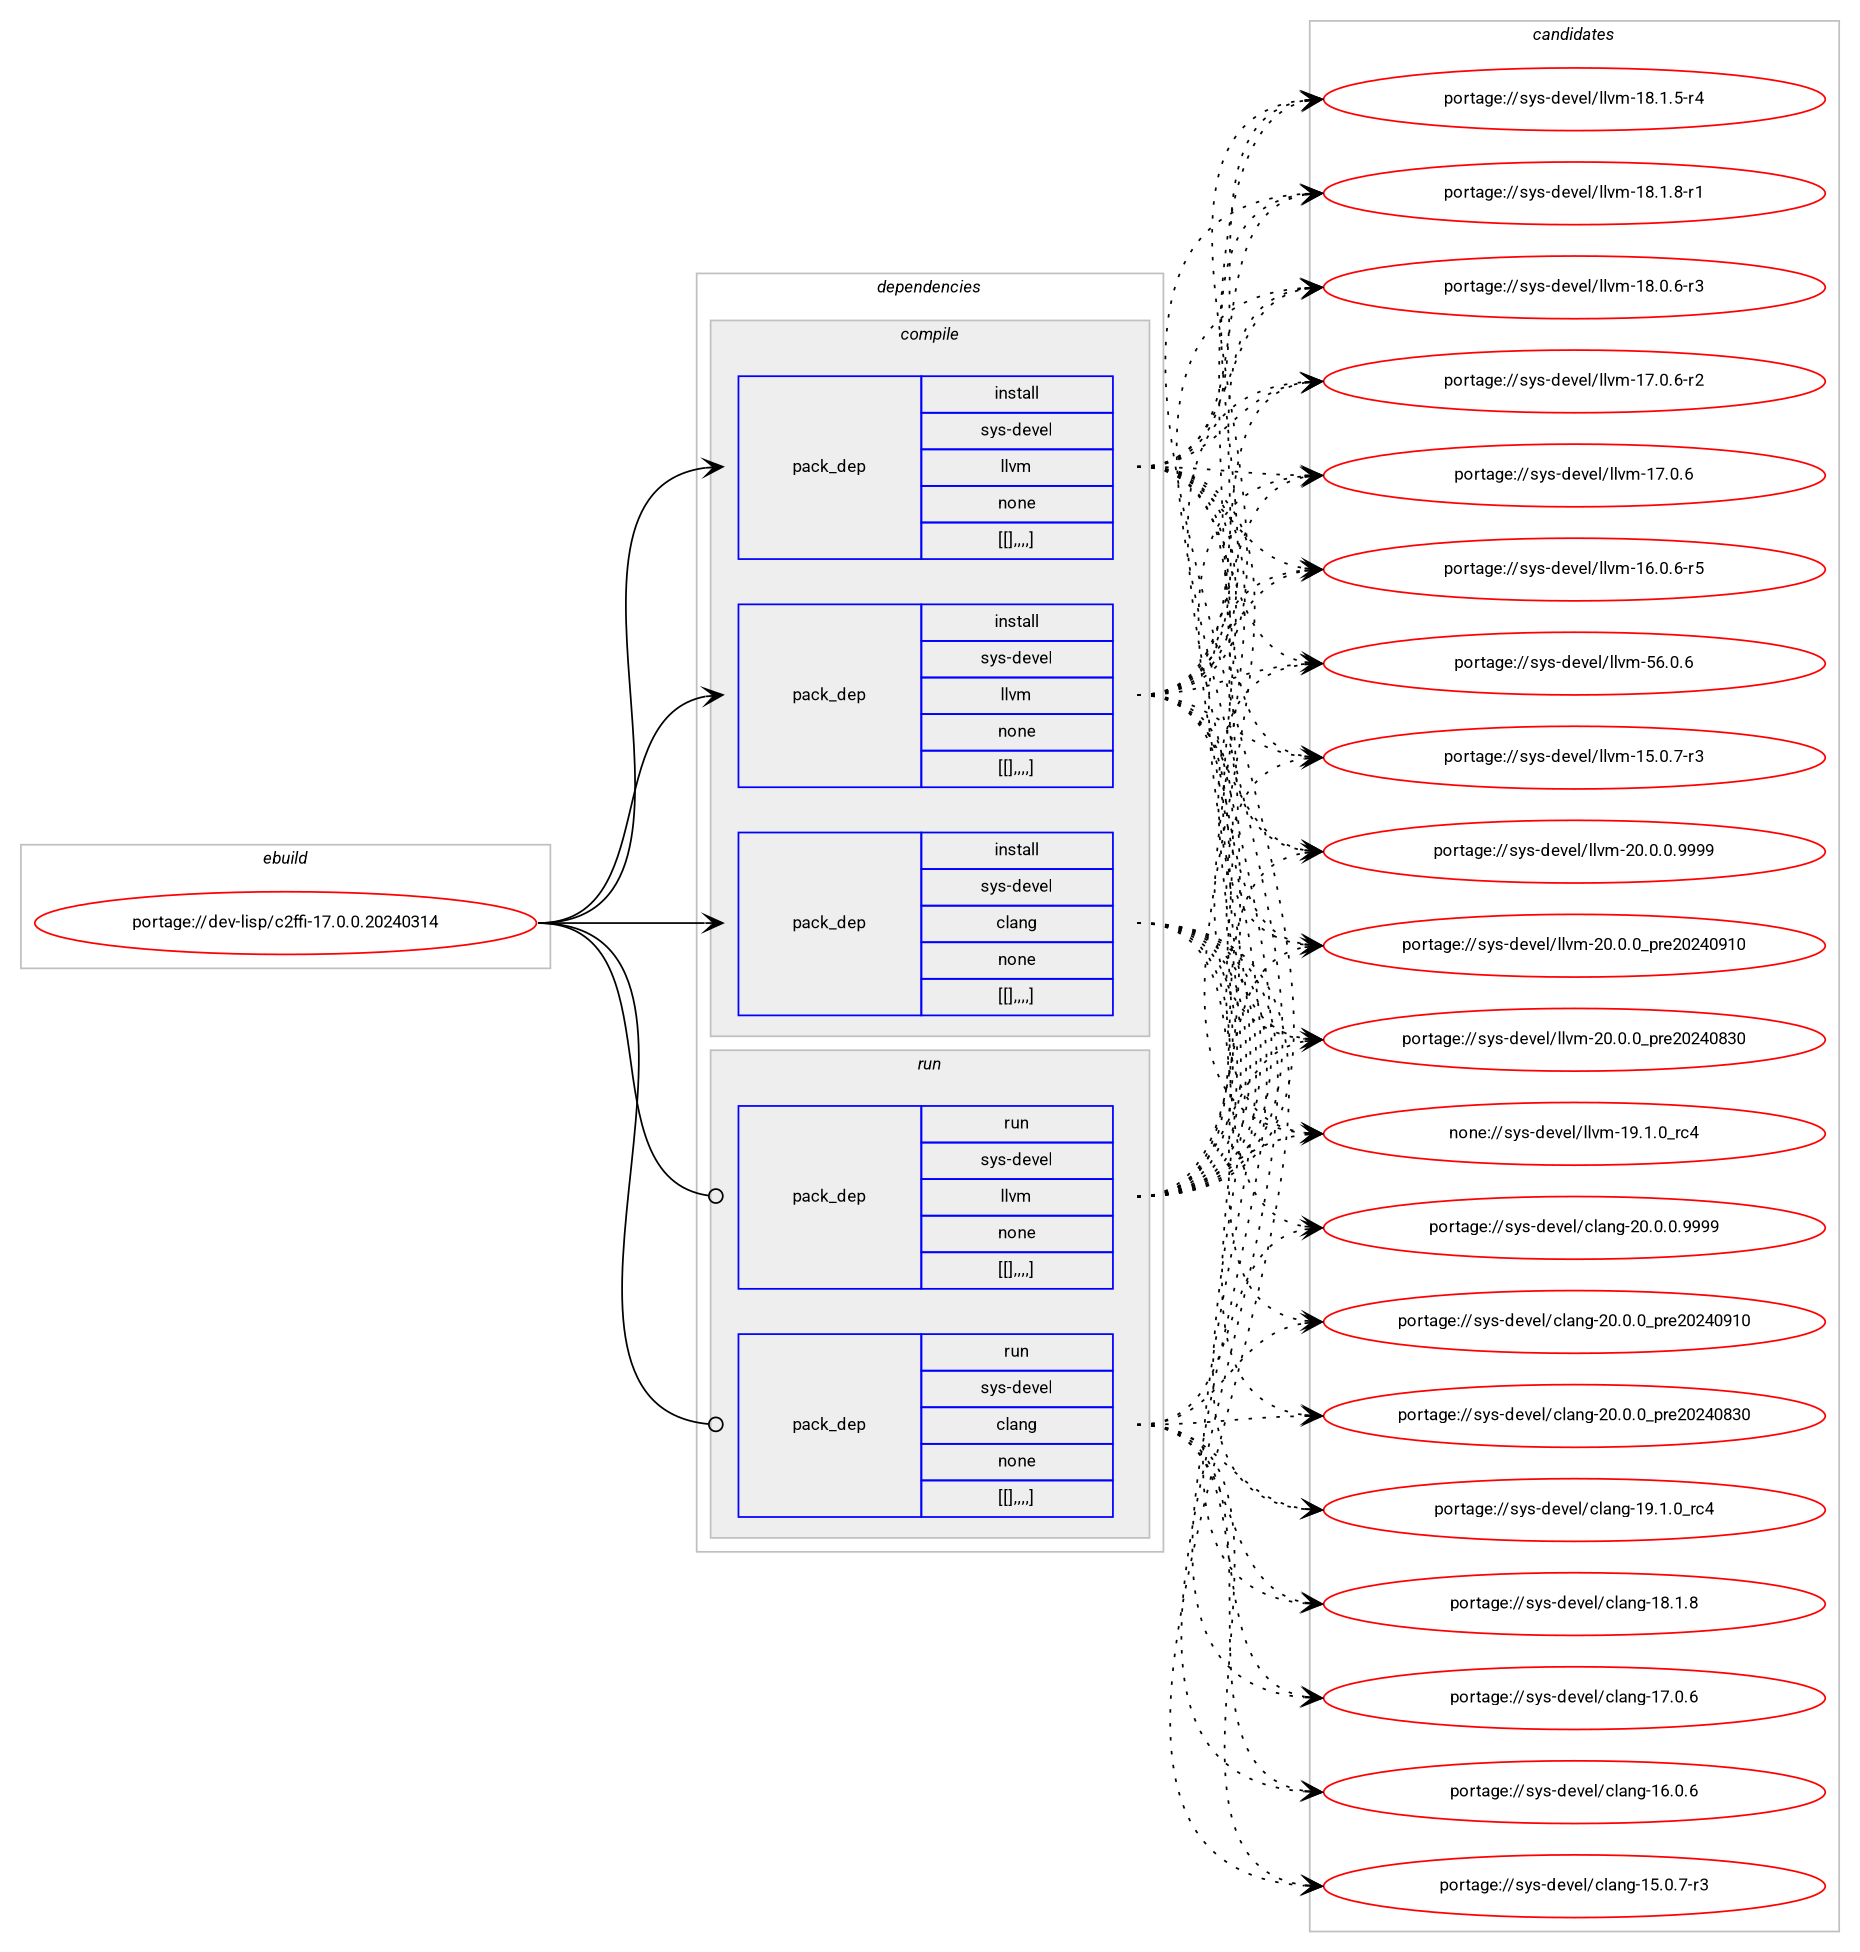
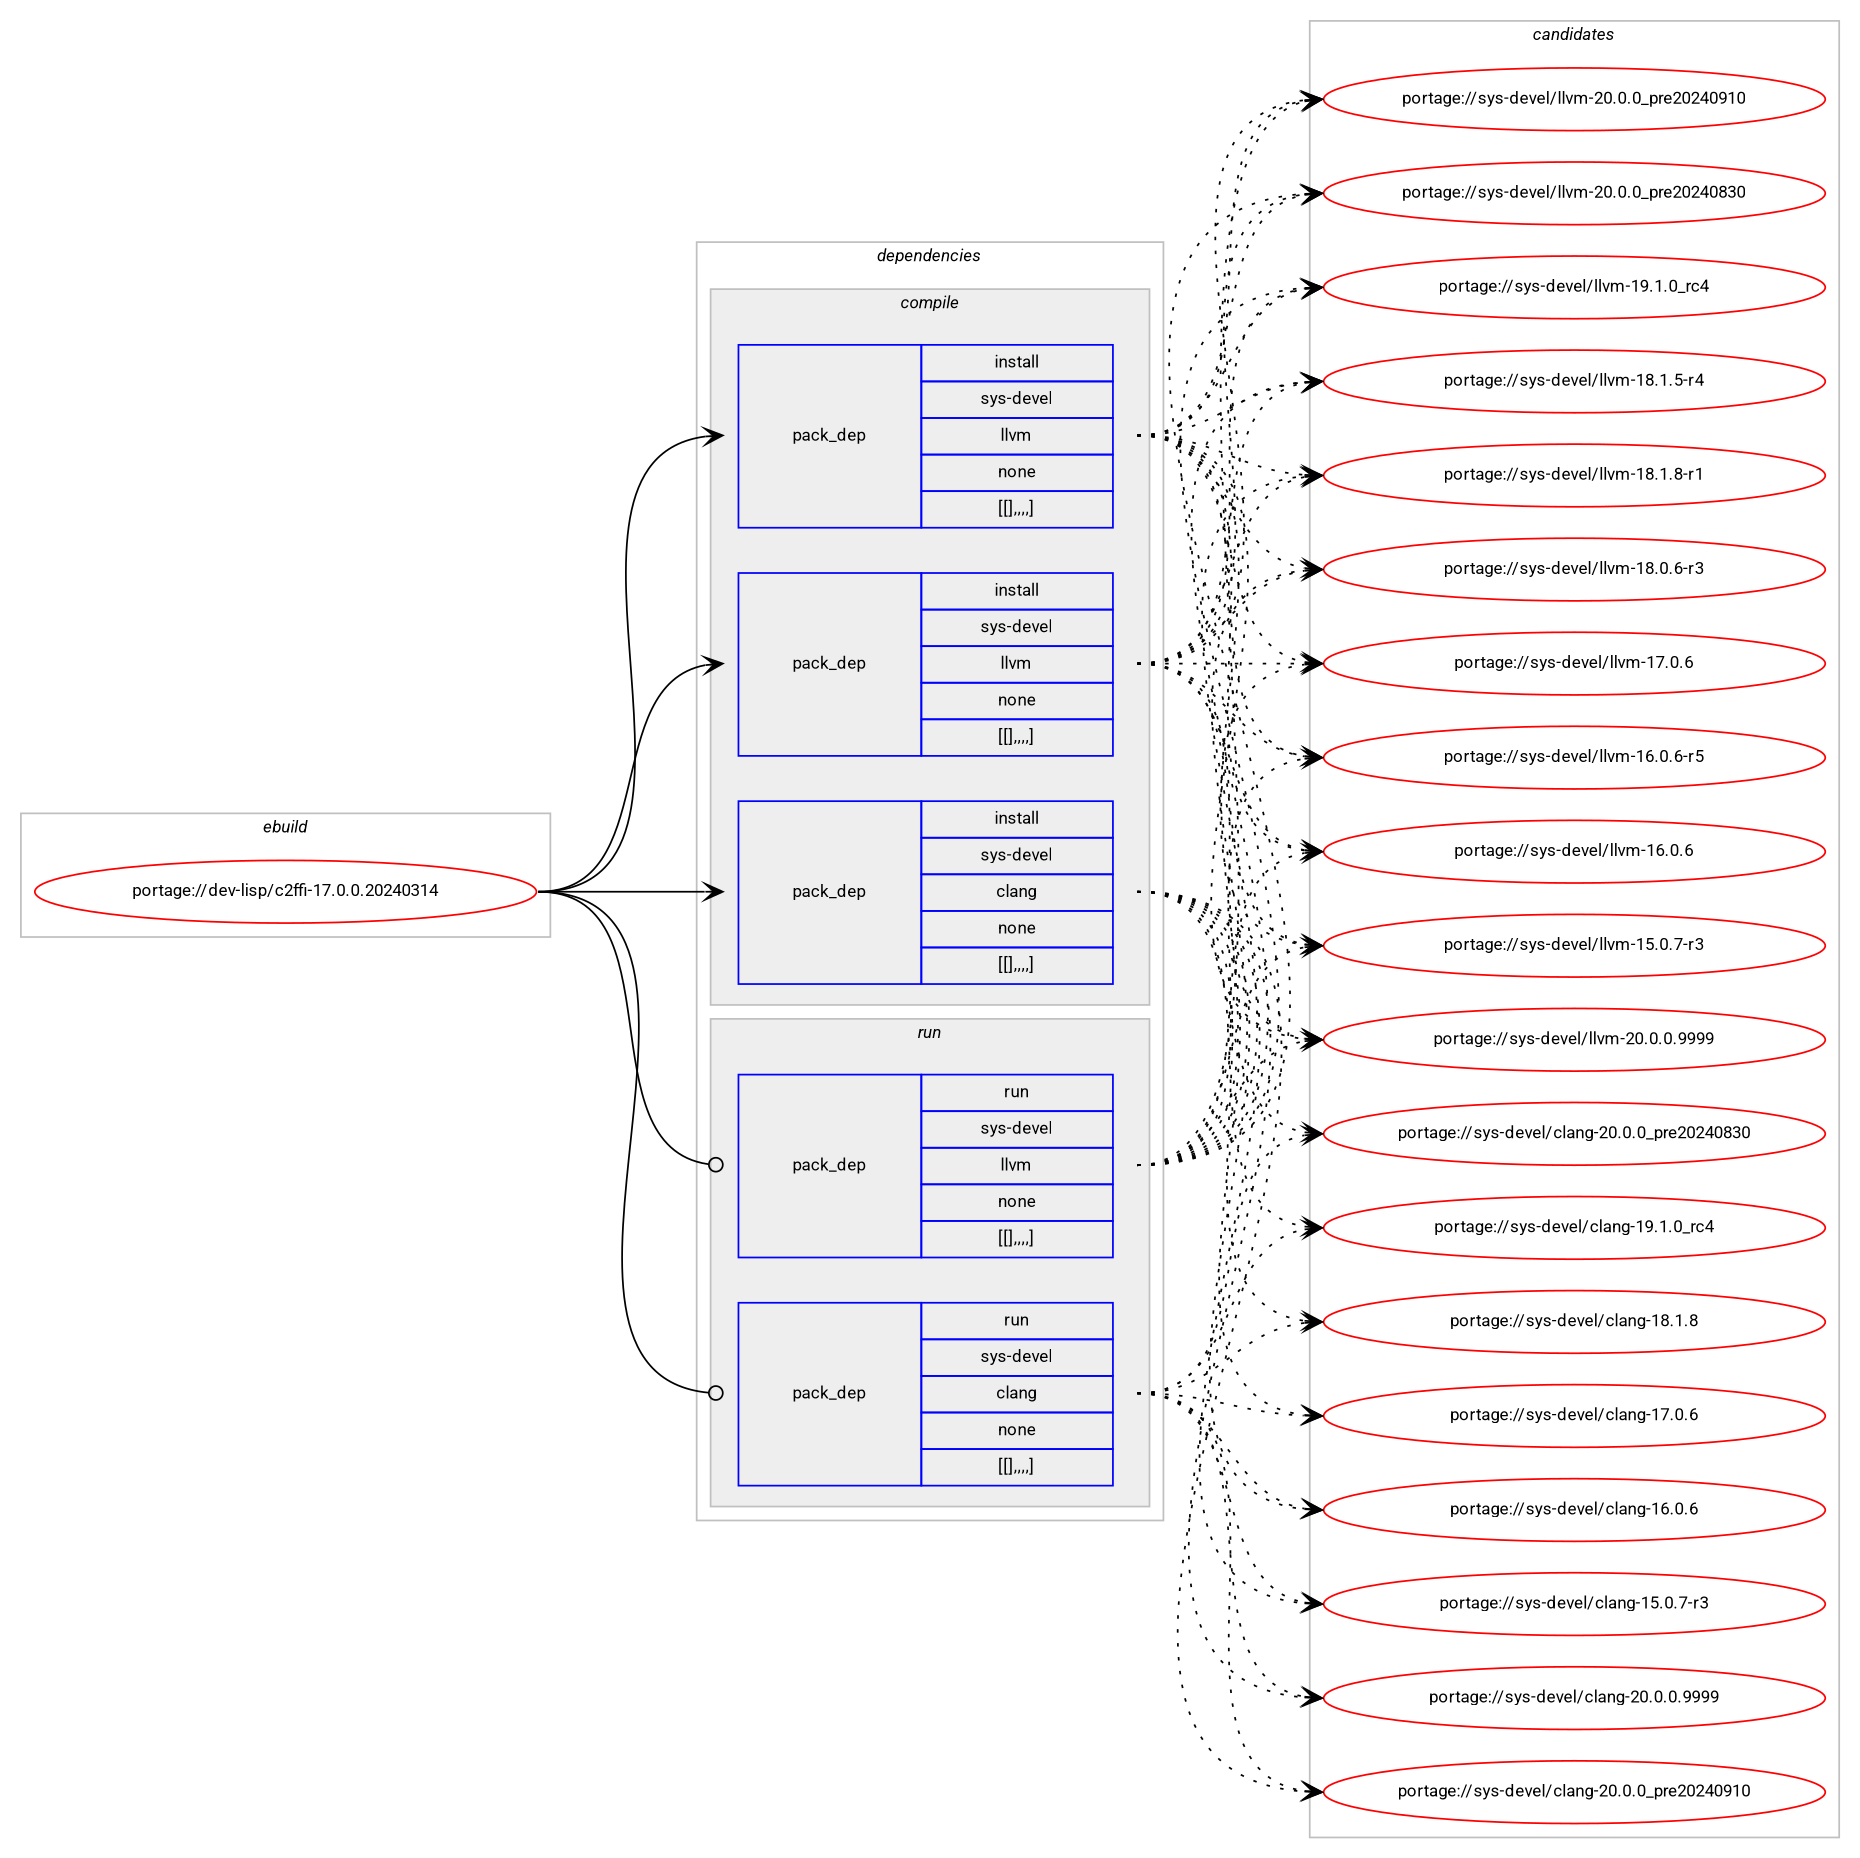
(1574, 381) -> none
(1574, 664) -> (1574, 852)
(1574, 1134) -> (1574, 287)
